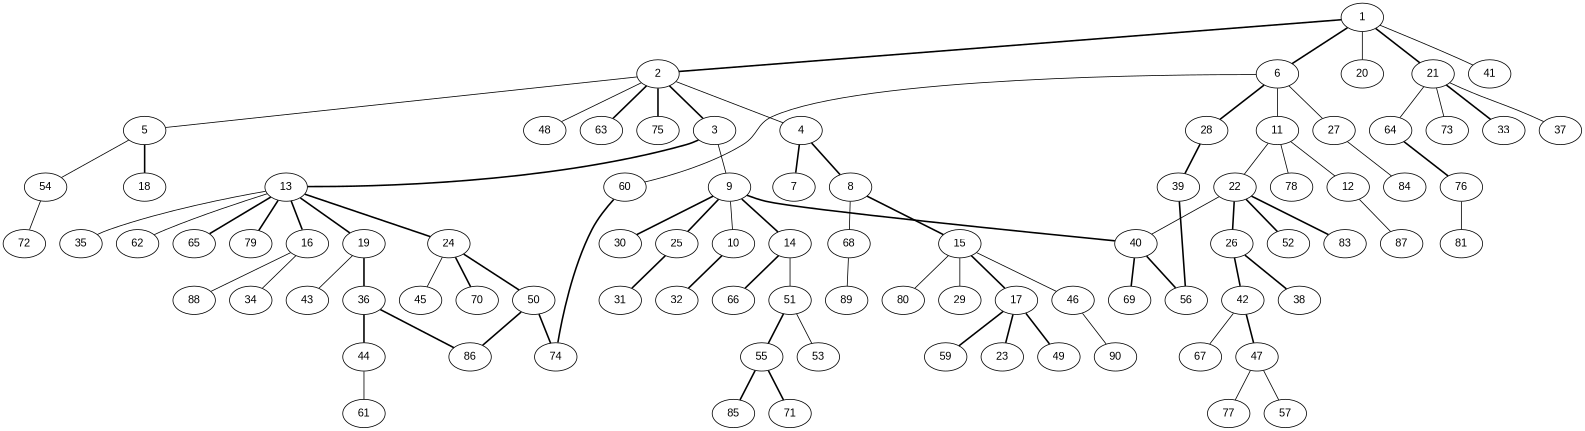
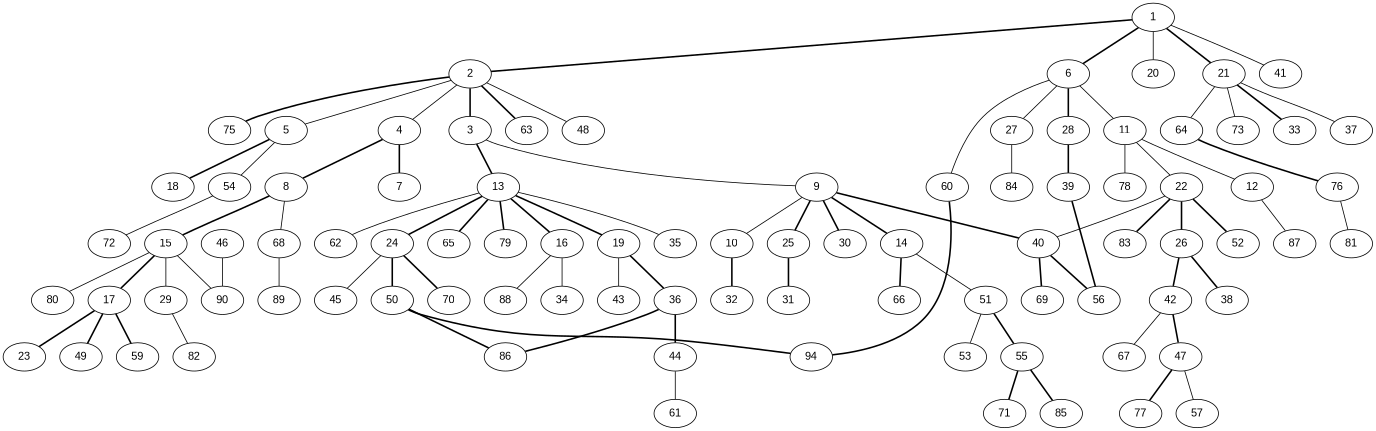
(1016, 272) -> (194, 272)
none -> (194, 357)
(556, 357) -> (811, 357)
(1243, 385) -> (1161, 385)
